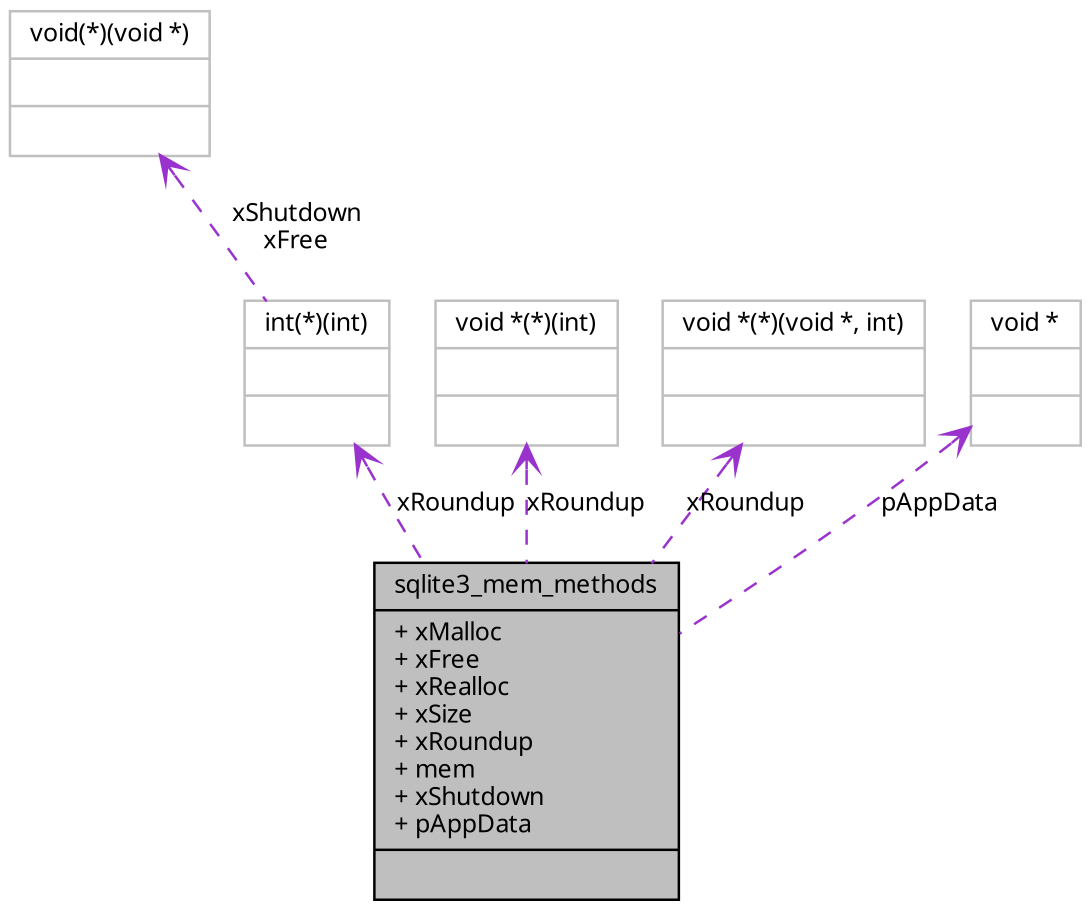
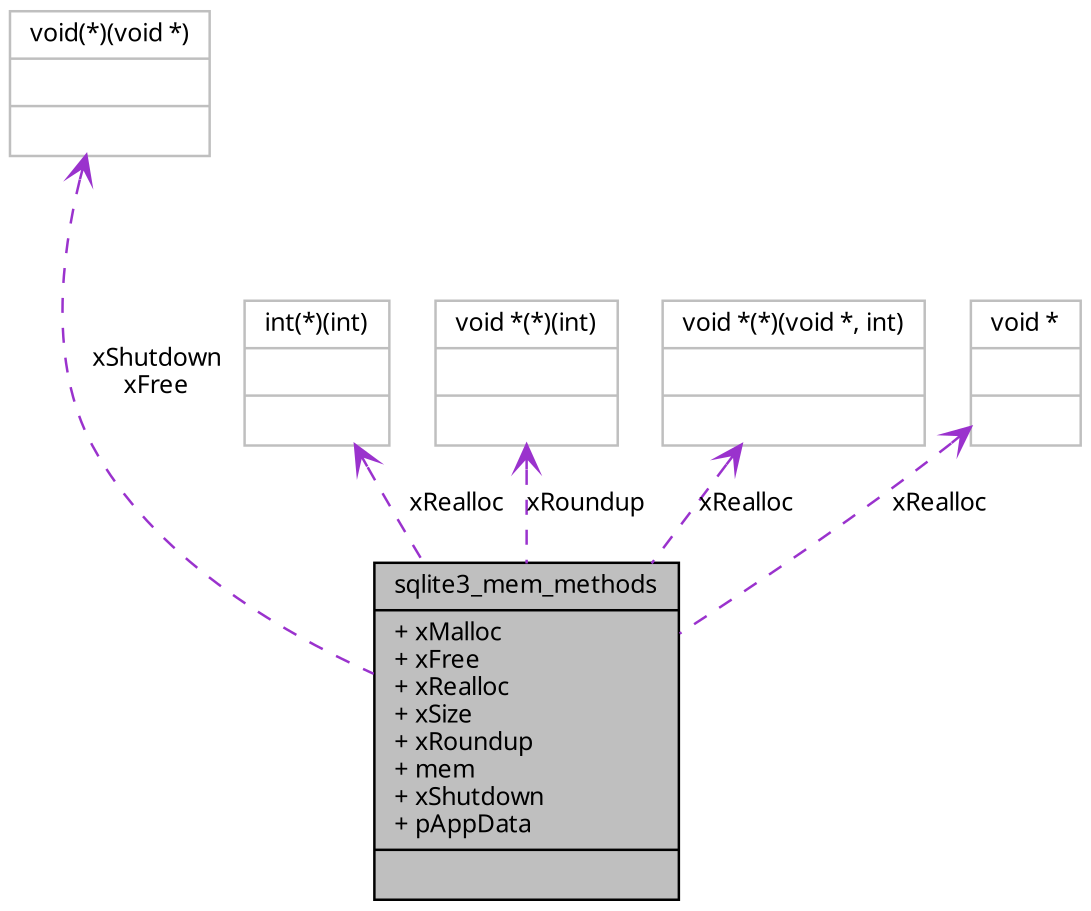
(221, 238) -> (118, 486)
(457, 504) -> (457, 504)
(746, 504) -> (746, 504)
(940, 504) -> (940, 504)
